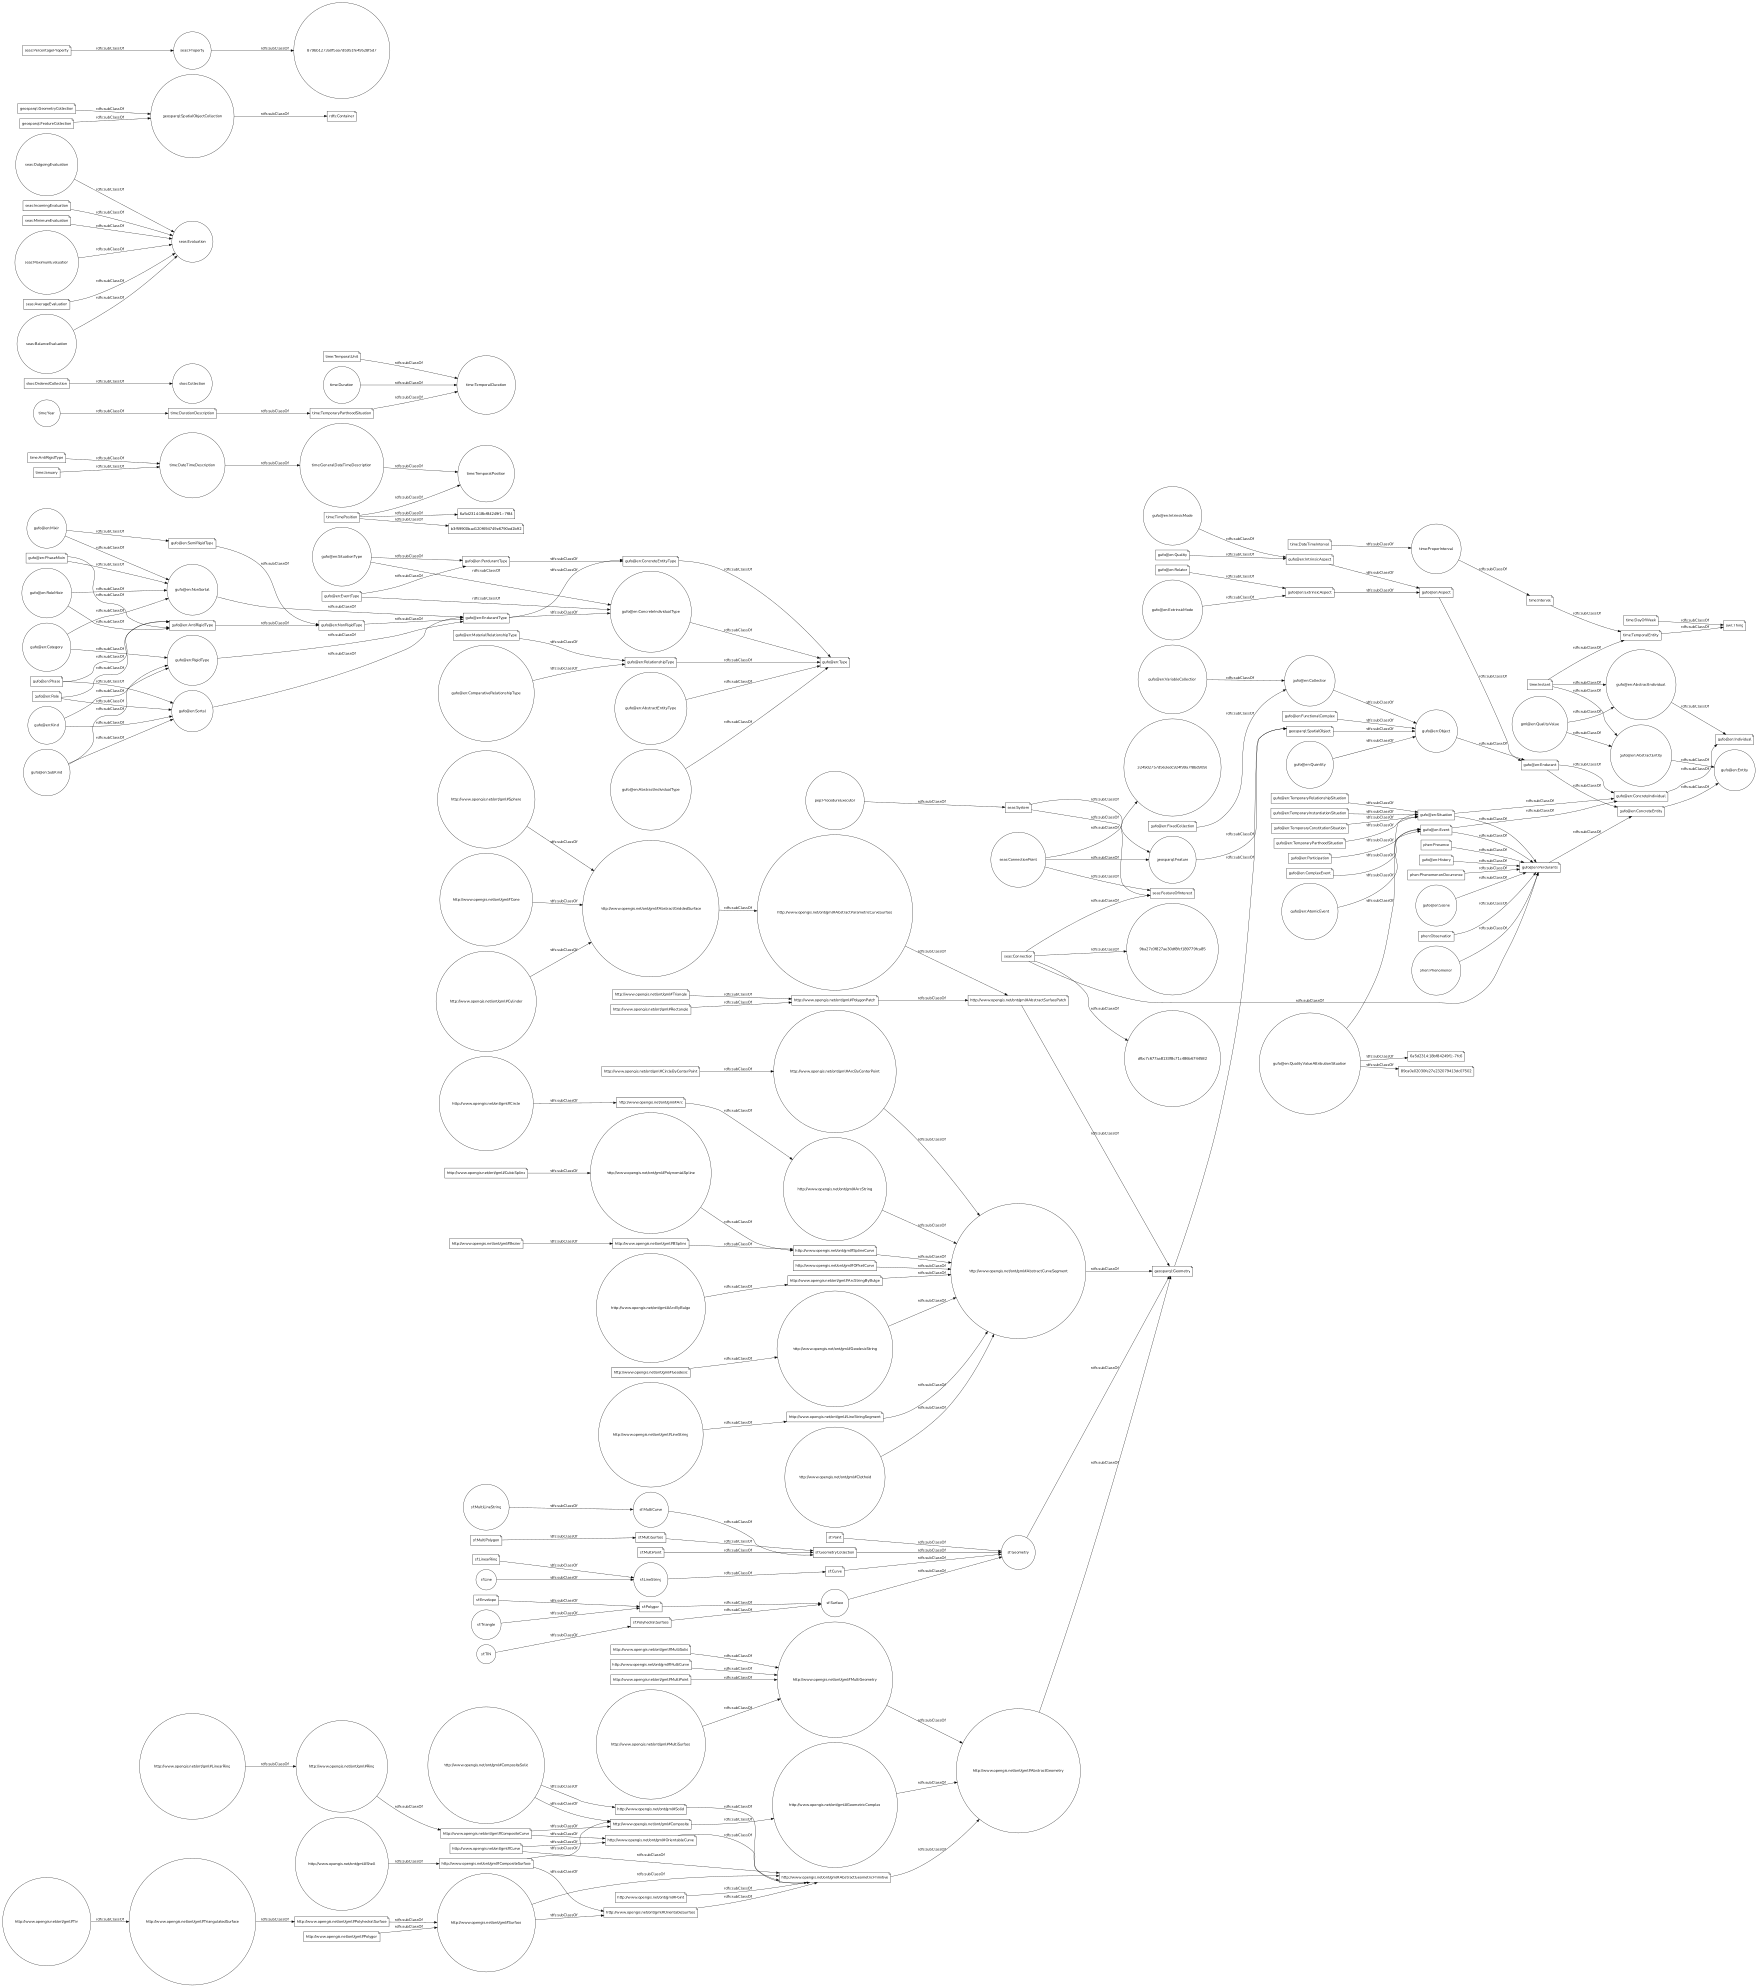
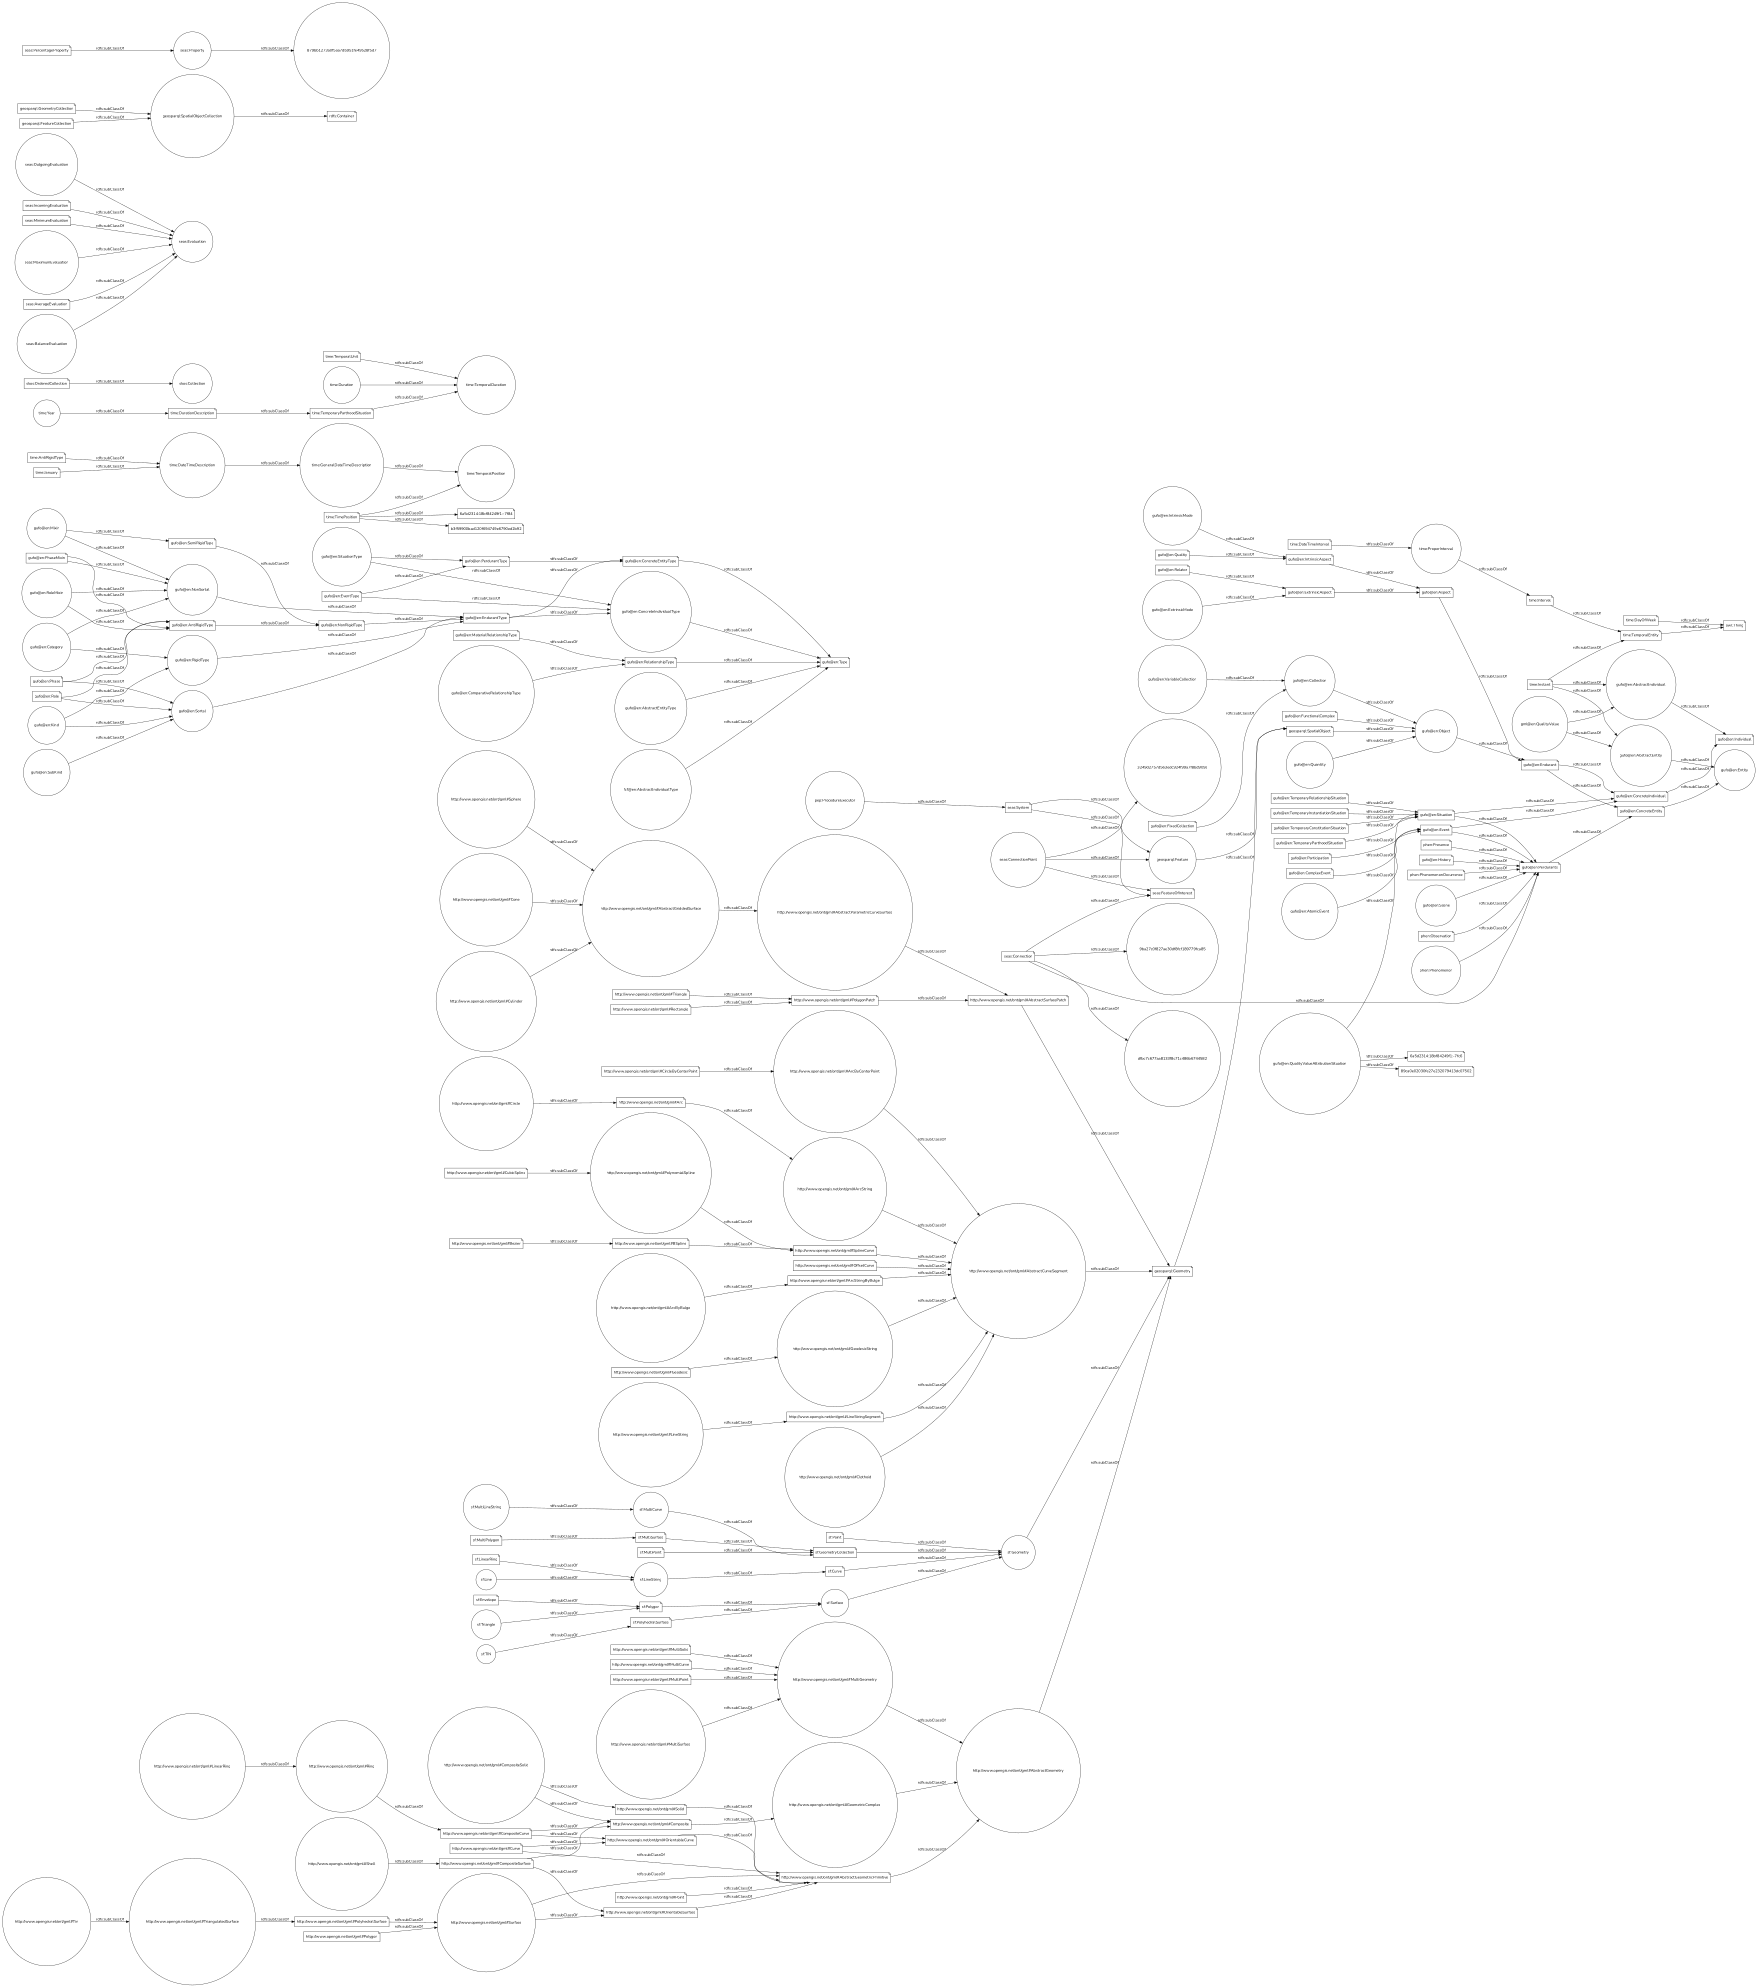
(116, 716) -> none
(651, 790) -> (651, 790)
